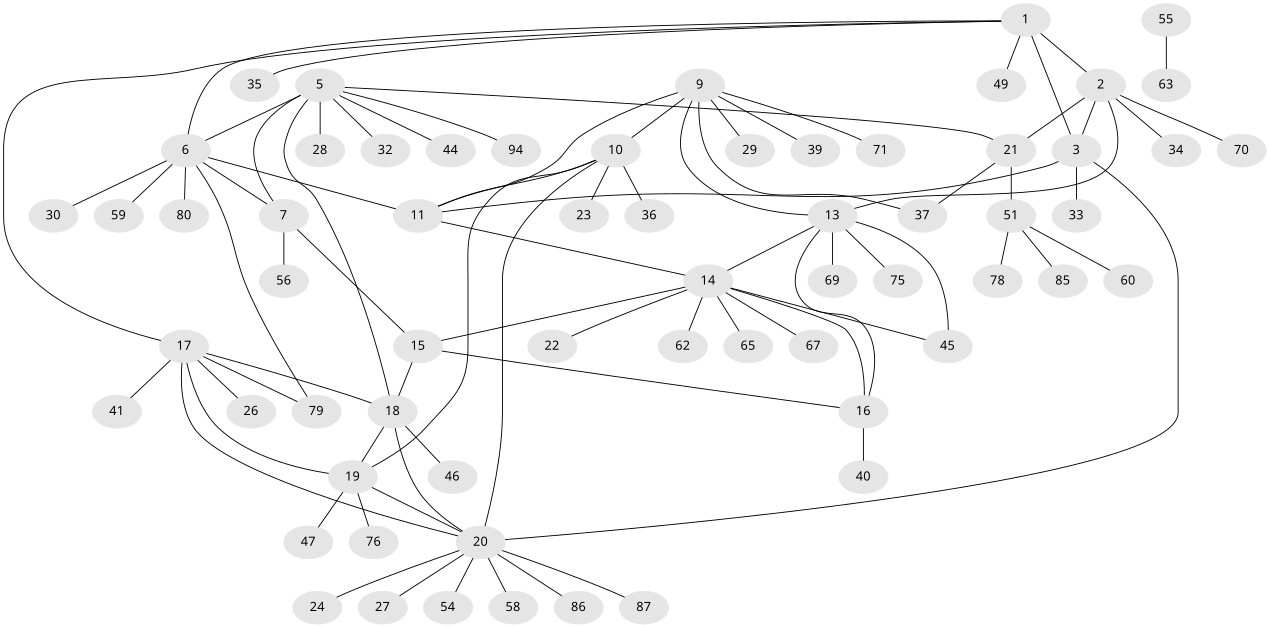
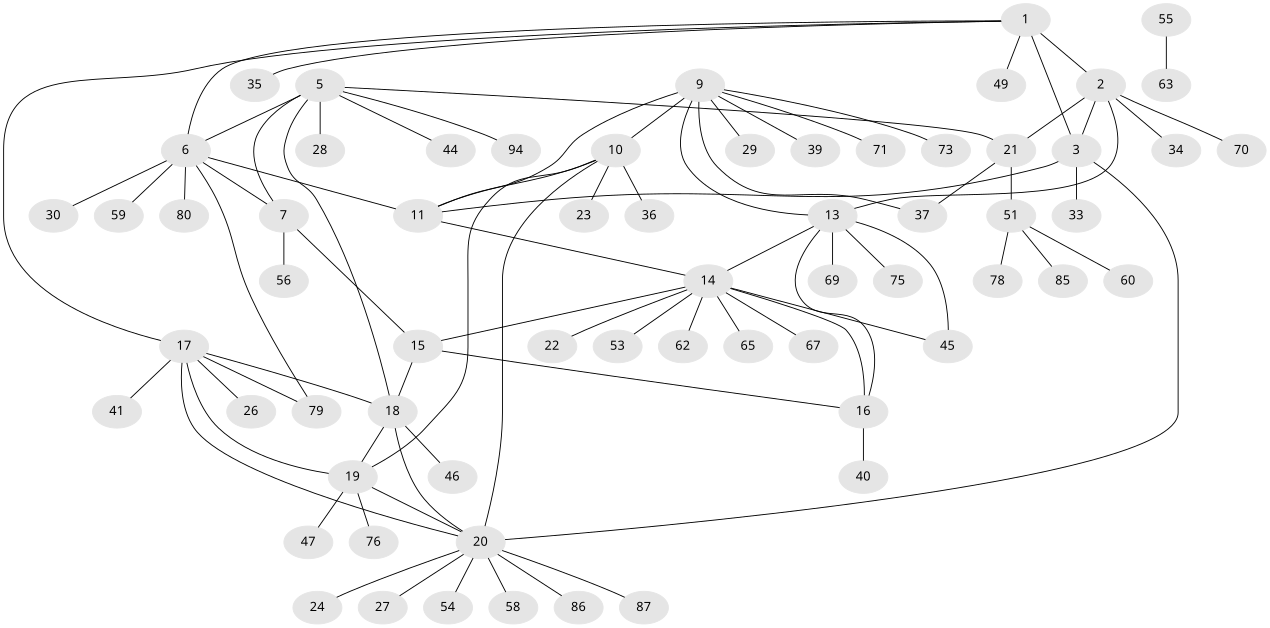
(385, 151) -> none
none -> (946, 151)
none -> (618, 346)
